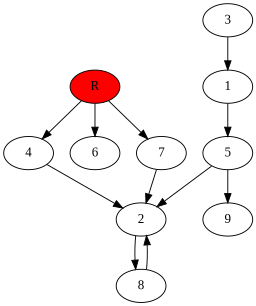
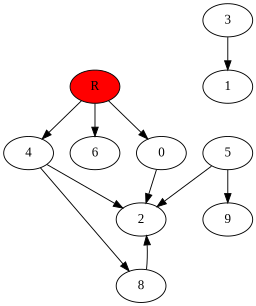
(228, 115) -> none
(161, 153) -> (161, 153)
(135, 248) -> (82, 216)
